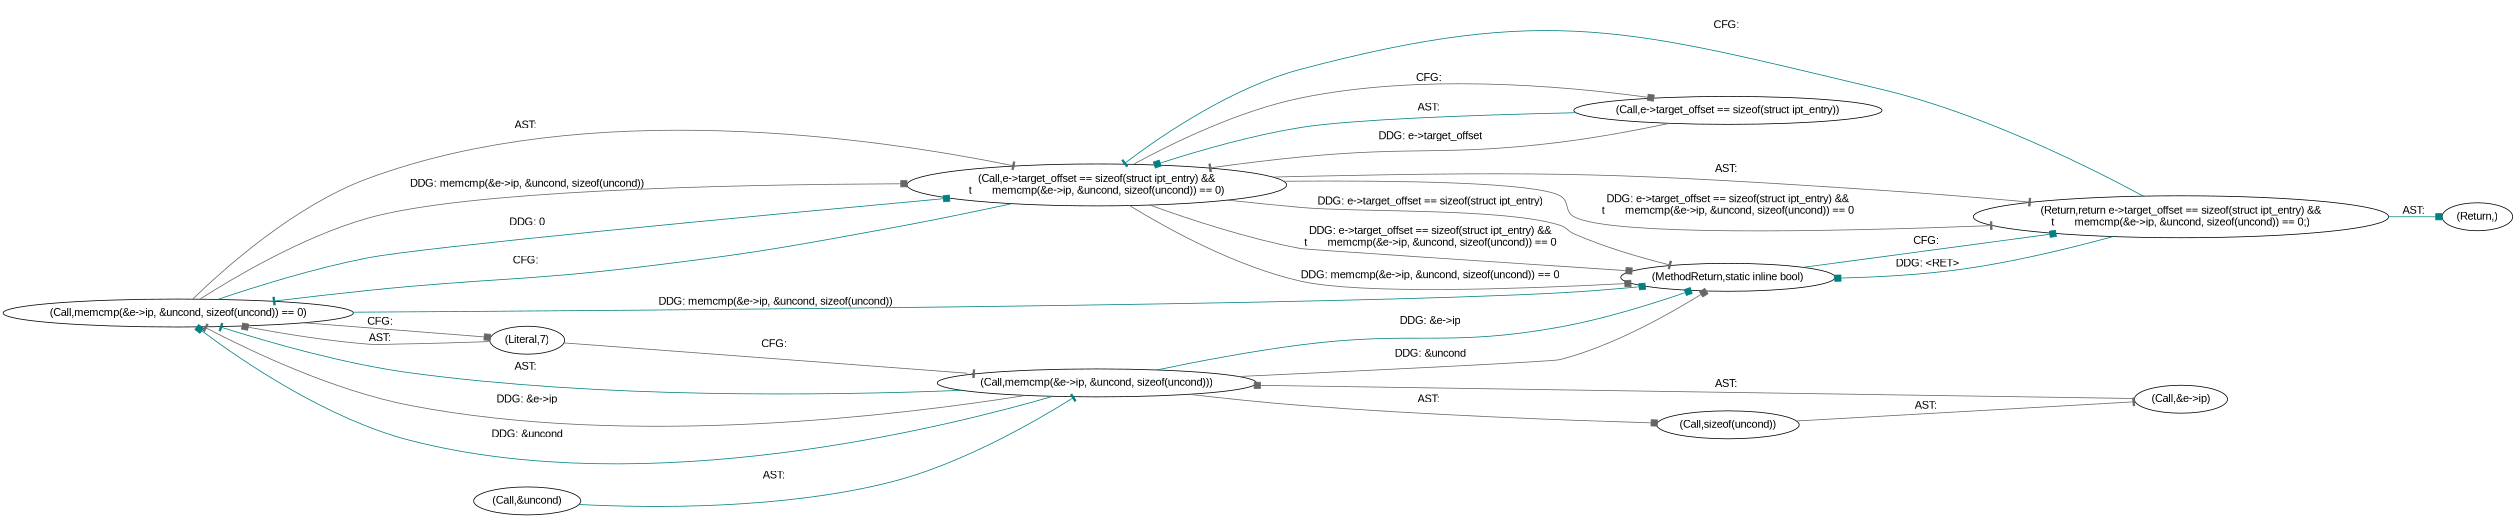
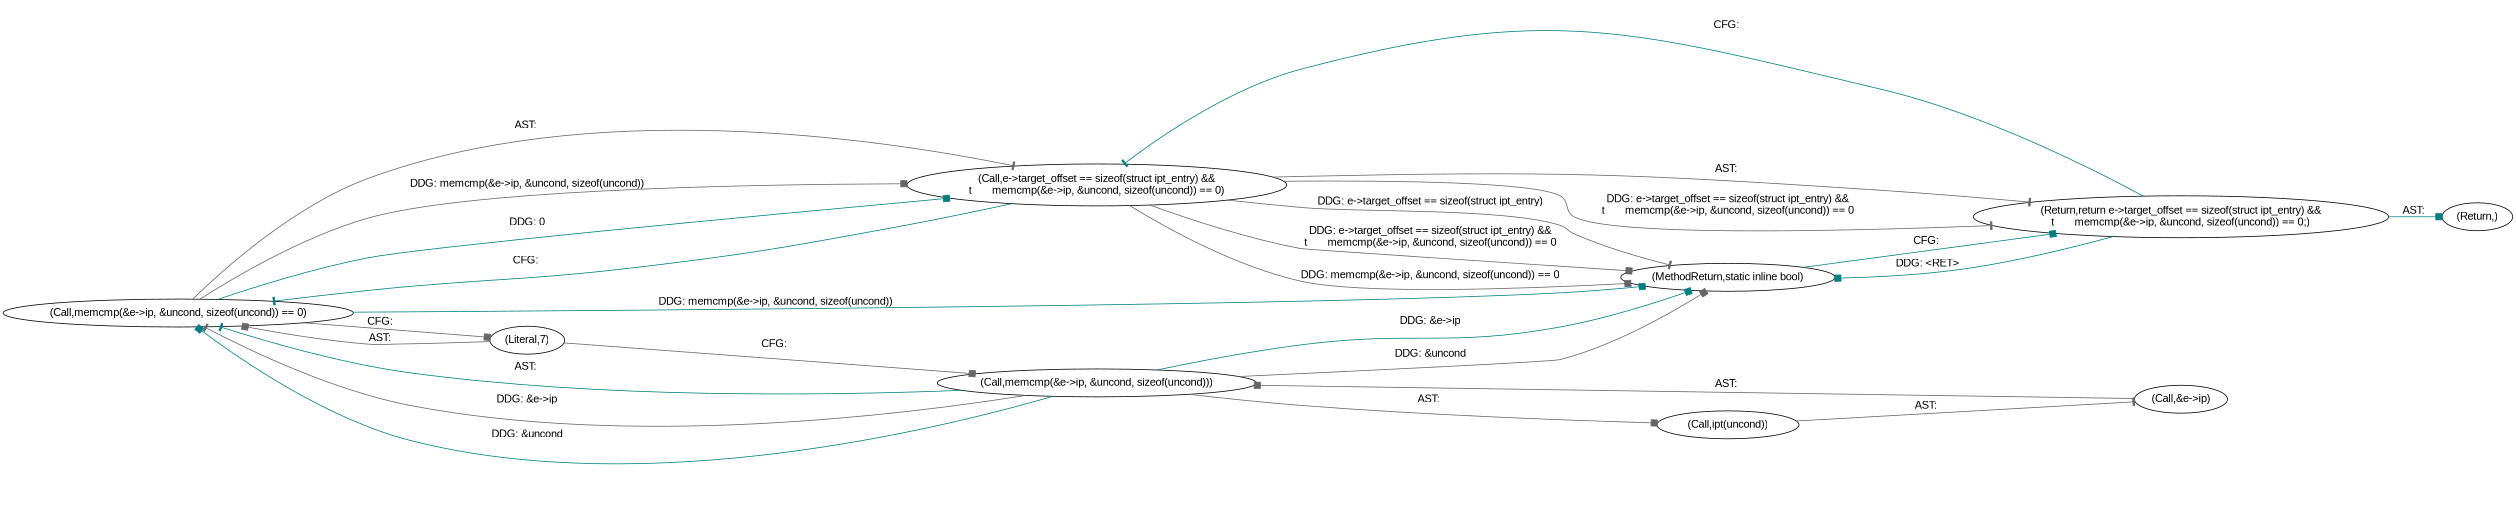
(1728, 110) -> none
(766, 358) -> (766, 358)
(1728, 425) -> (1728, 425)
(527, 501) -> none
